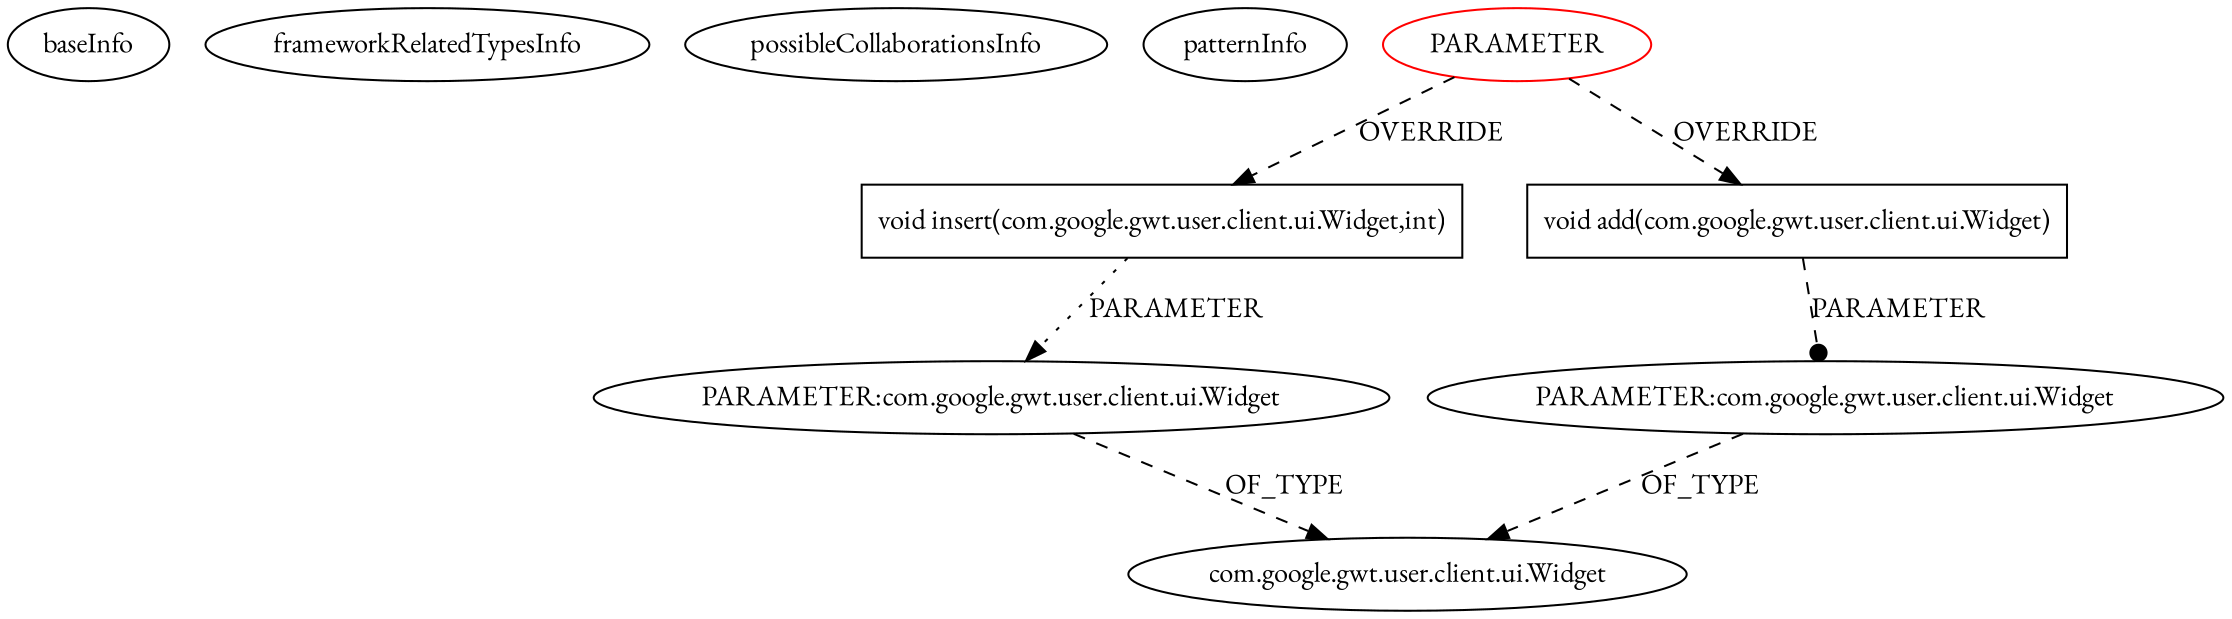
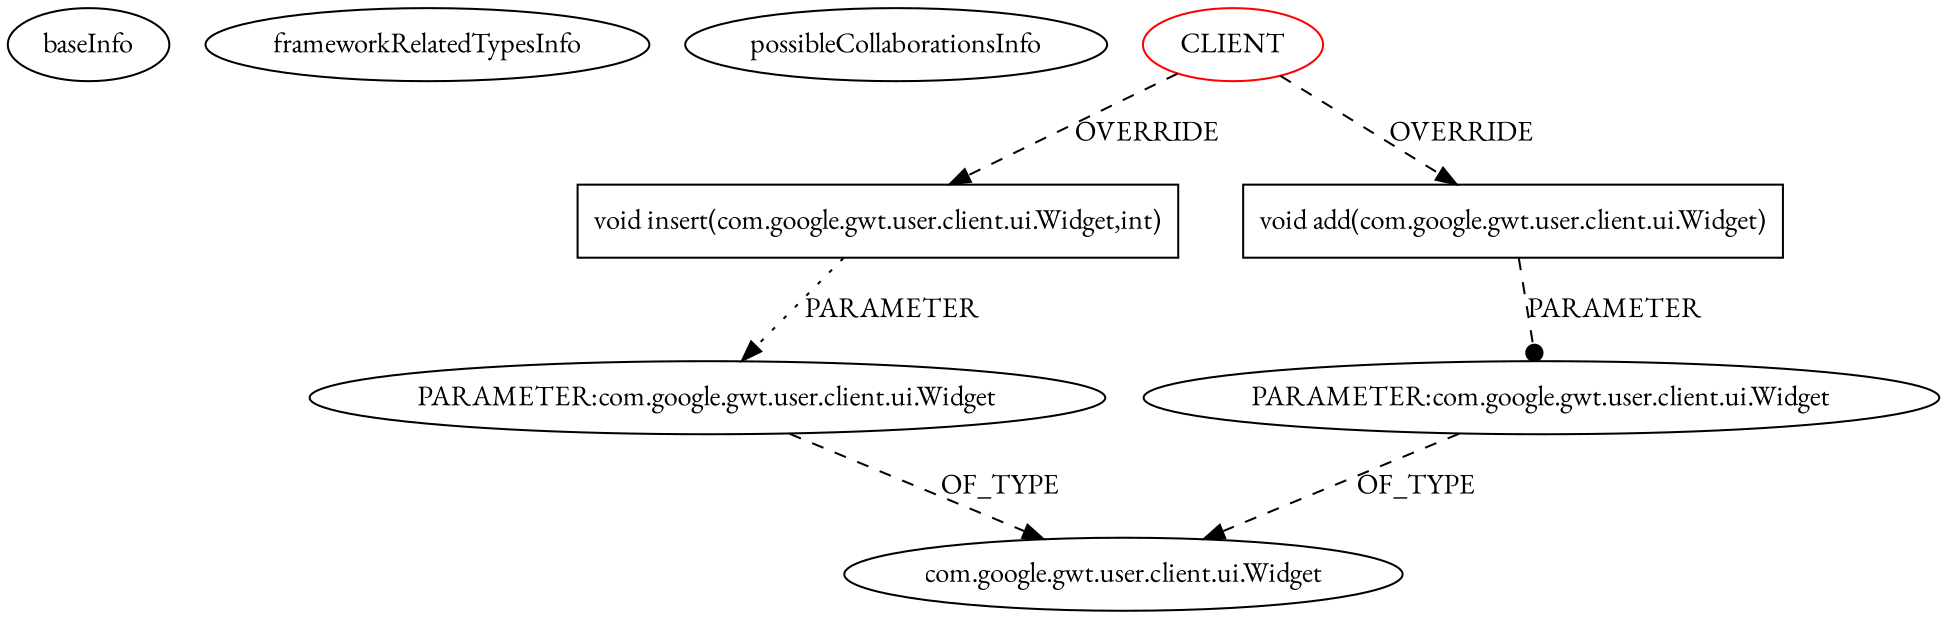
(1245, 45) -> none
(1517, 45) -> (1233, 45)
